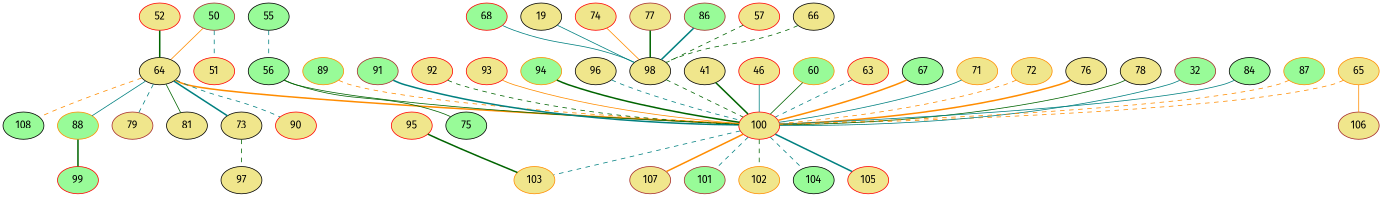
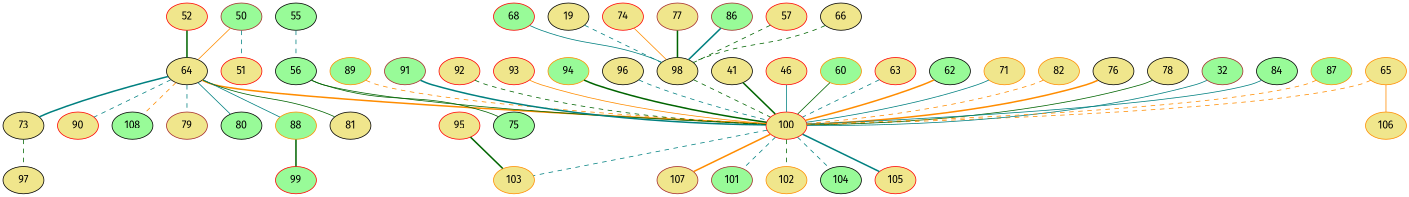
(596, 44) -> (623, 44)
(923, 71) -> (950, 71)
(1032, 71) -> (1059, 71)
none -> (241, 126)
(1359, 126) -> (1386, 126)
